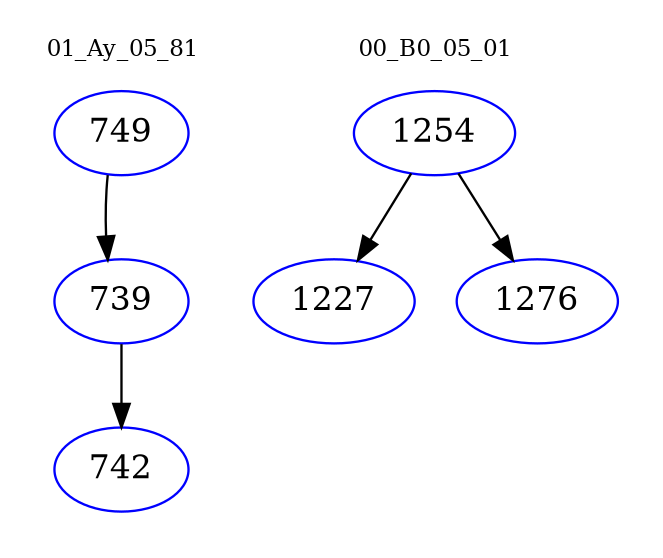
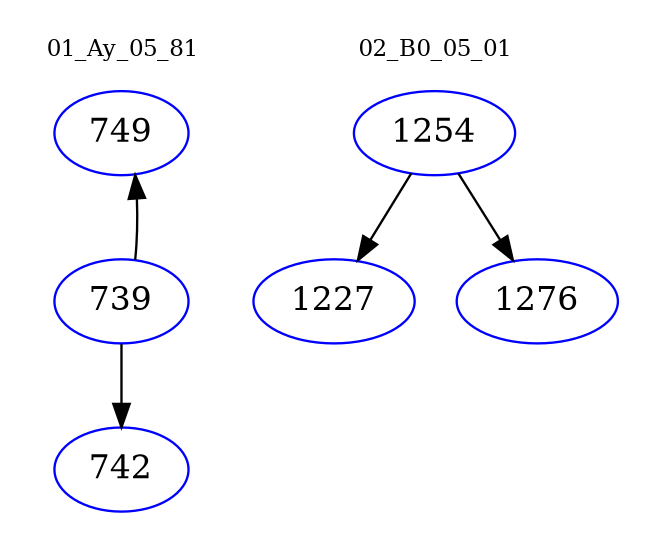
(436, 50) -> (436, 50)
(106, 206) -> (137, 229)
